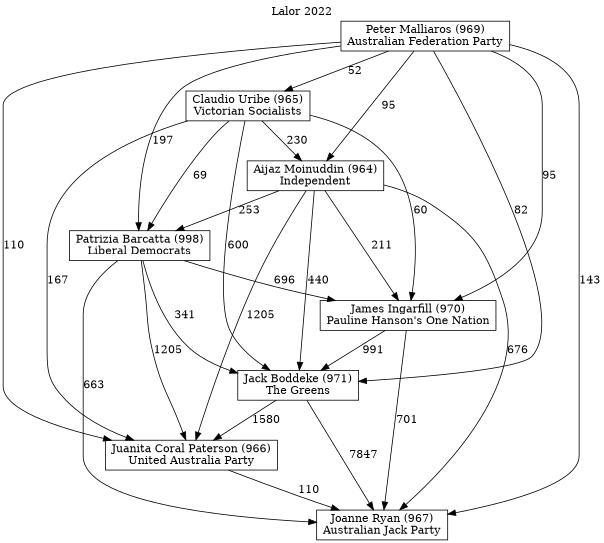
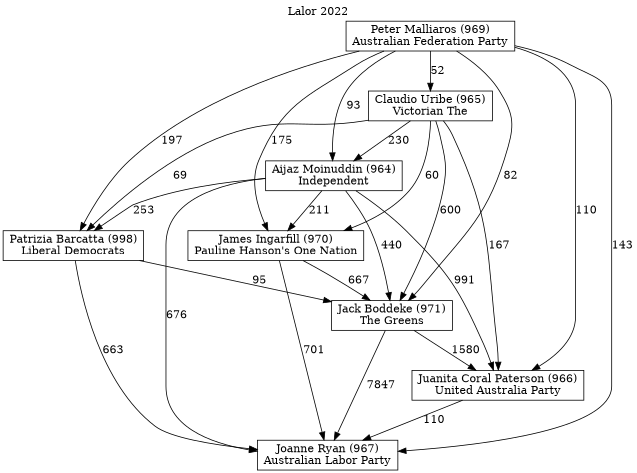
(248, 106) -> (430, 106)
(389, 106) -> (354, 106)
(550, 176) -> (282, 141)
(248, 280) -> none
(185, 315) -> (260, 281)
(261, 315) -> (465, 281)
(152, 349) -> none
(374, 350) -> (359, 281)
(382, 525) -> (328, 455)
